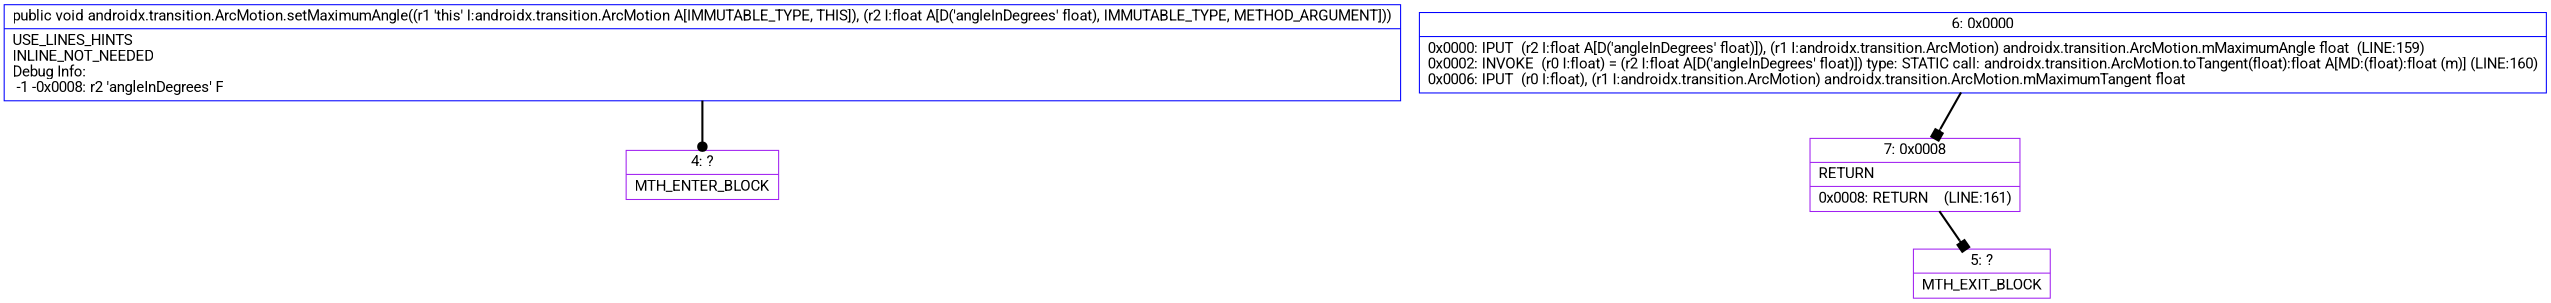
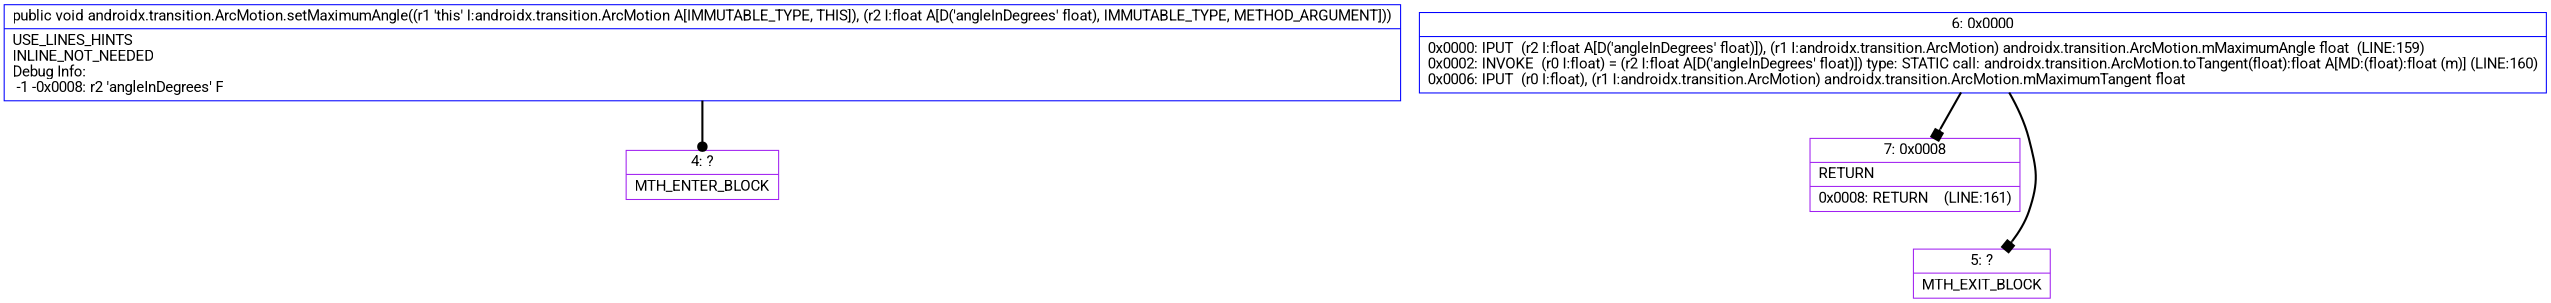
(1950, 226) -> (2035, 167)
